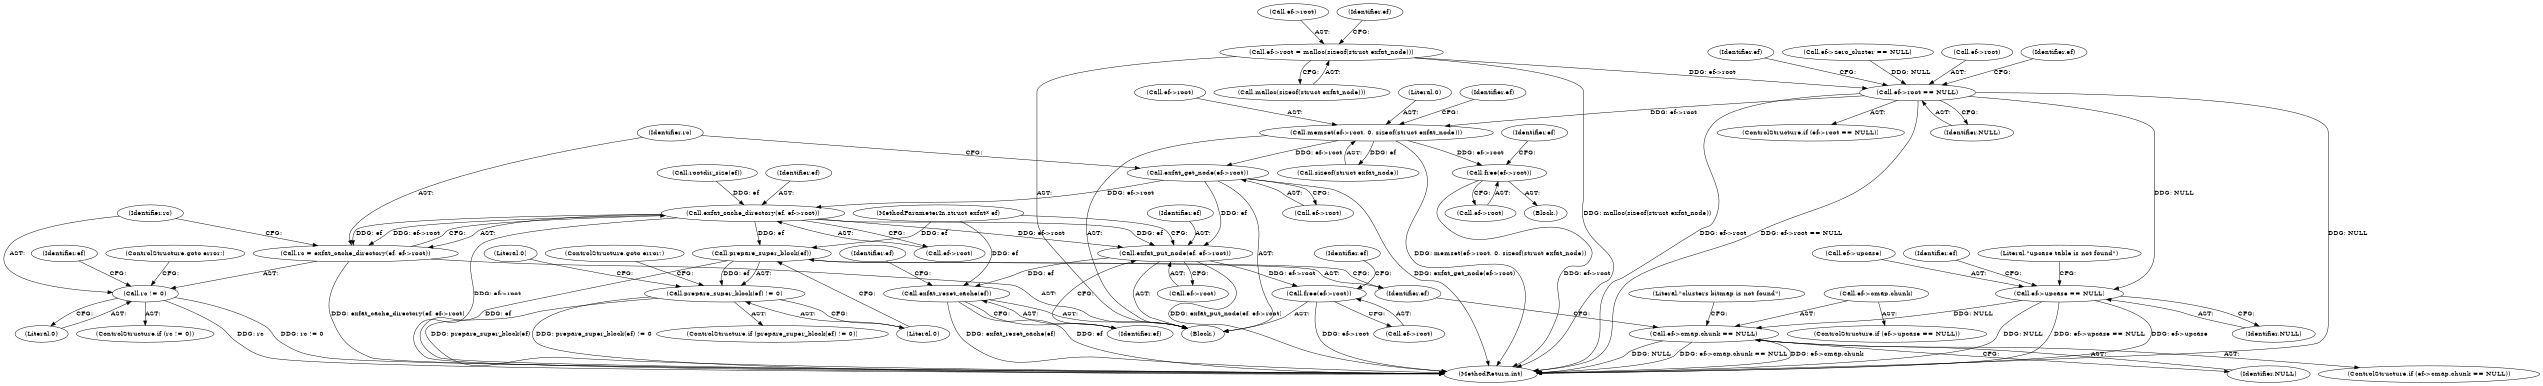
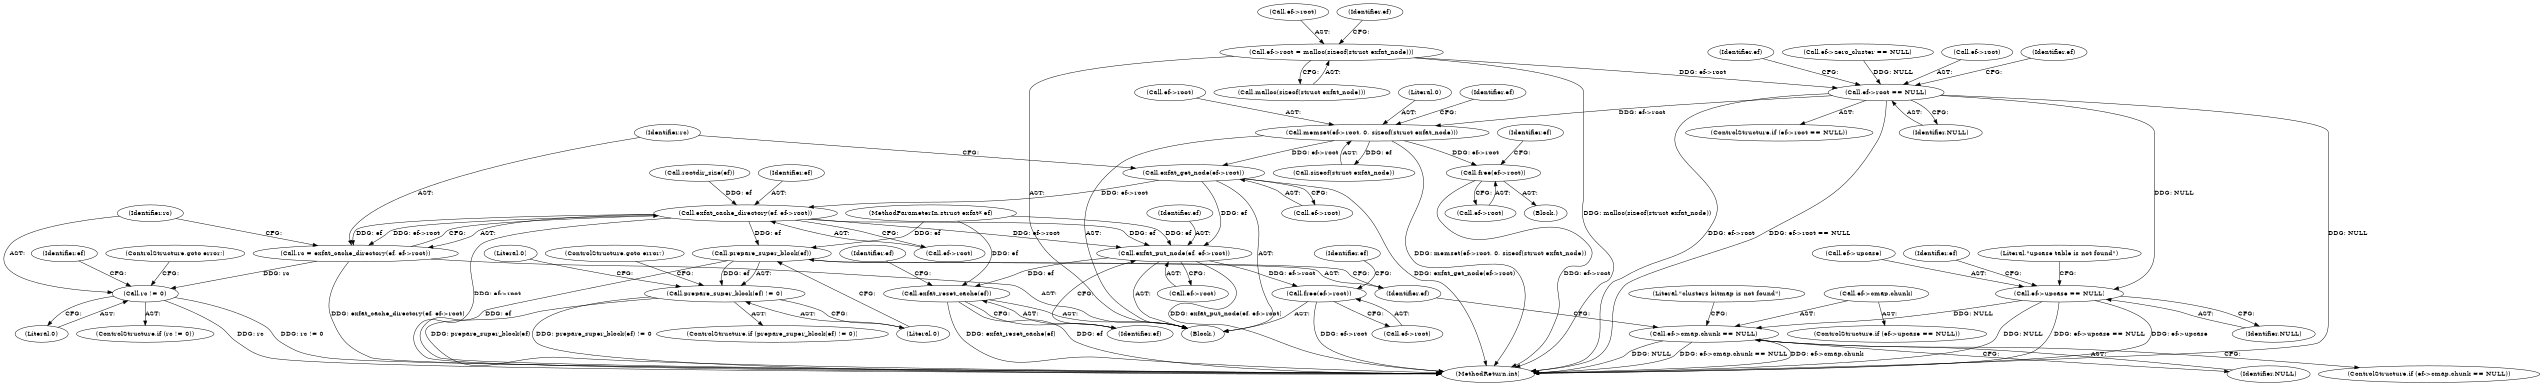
(1181, 233) -> (1179, 233)
(272, 274) -> (277, 274)
(2233, 354) -> (2234, 354)
